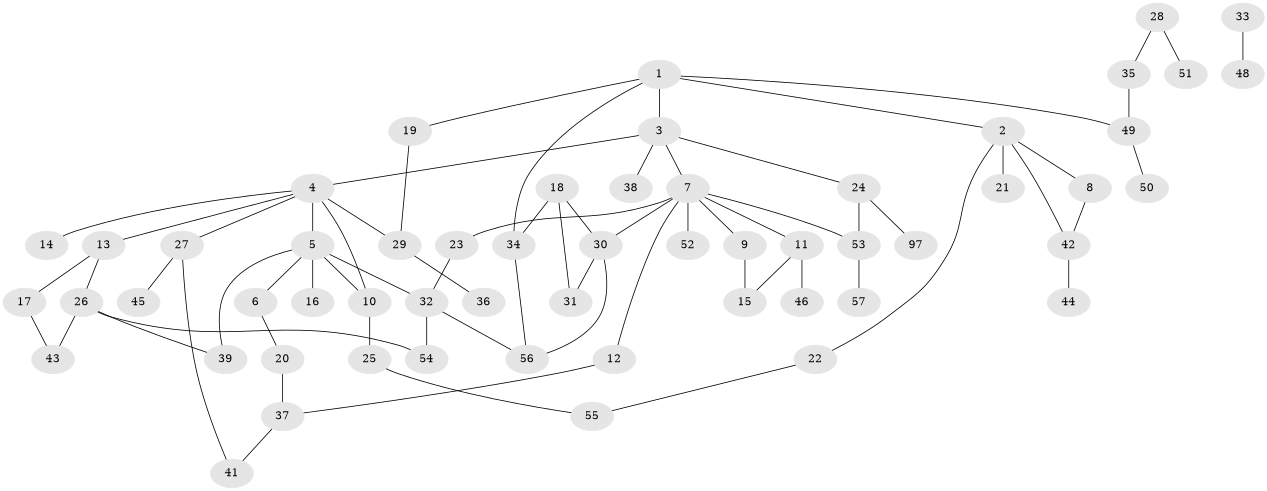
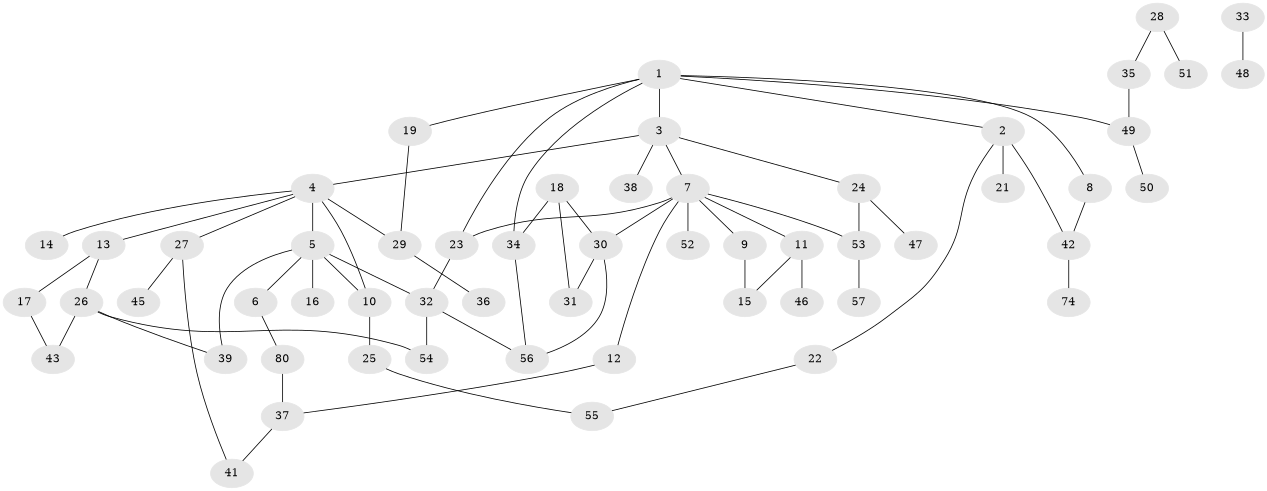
none -> (532, 133)
(1047, 160) -> (897, 88)
(916, 245) -> (916, 245)
(1069, 302) -> (1069, 302)
(283, 359) -> (283, 359)
